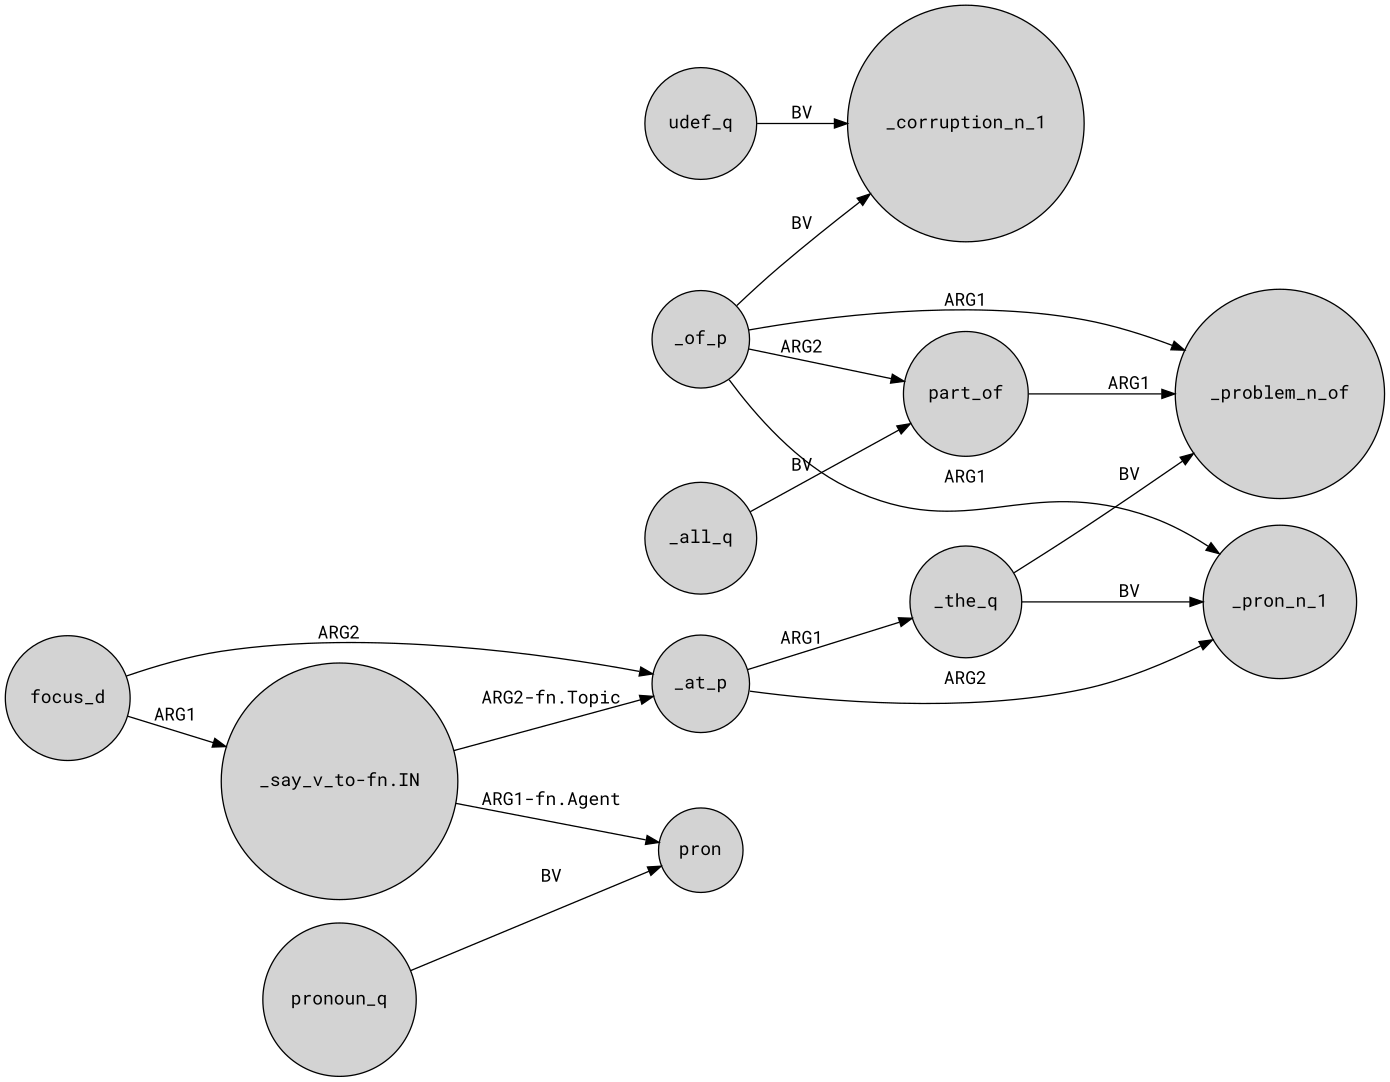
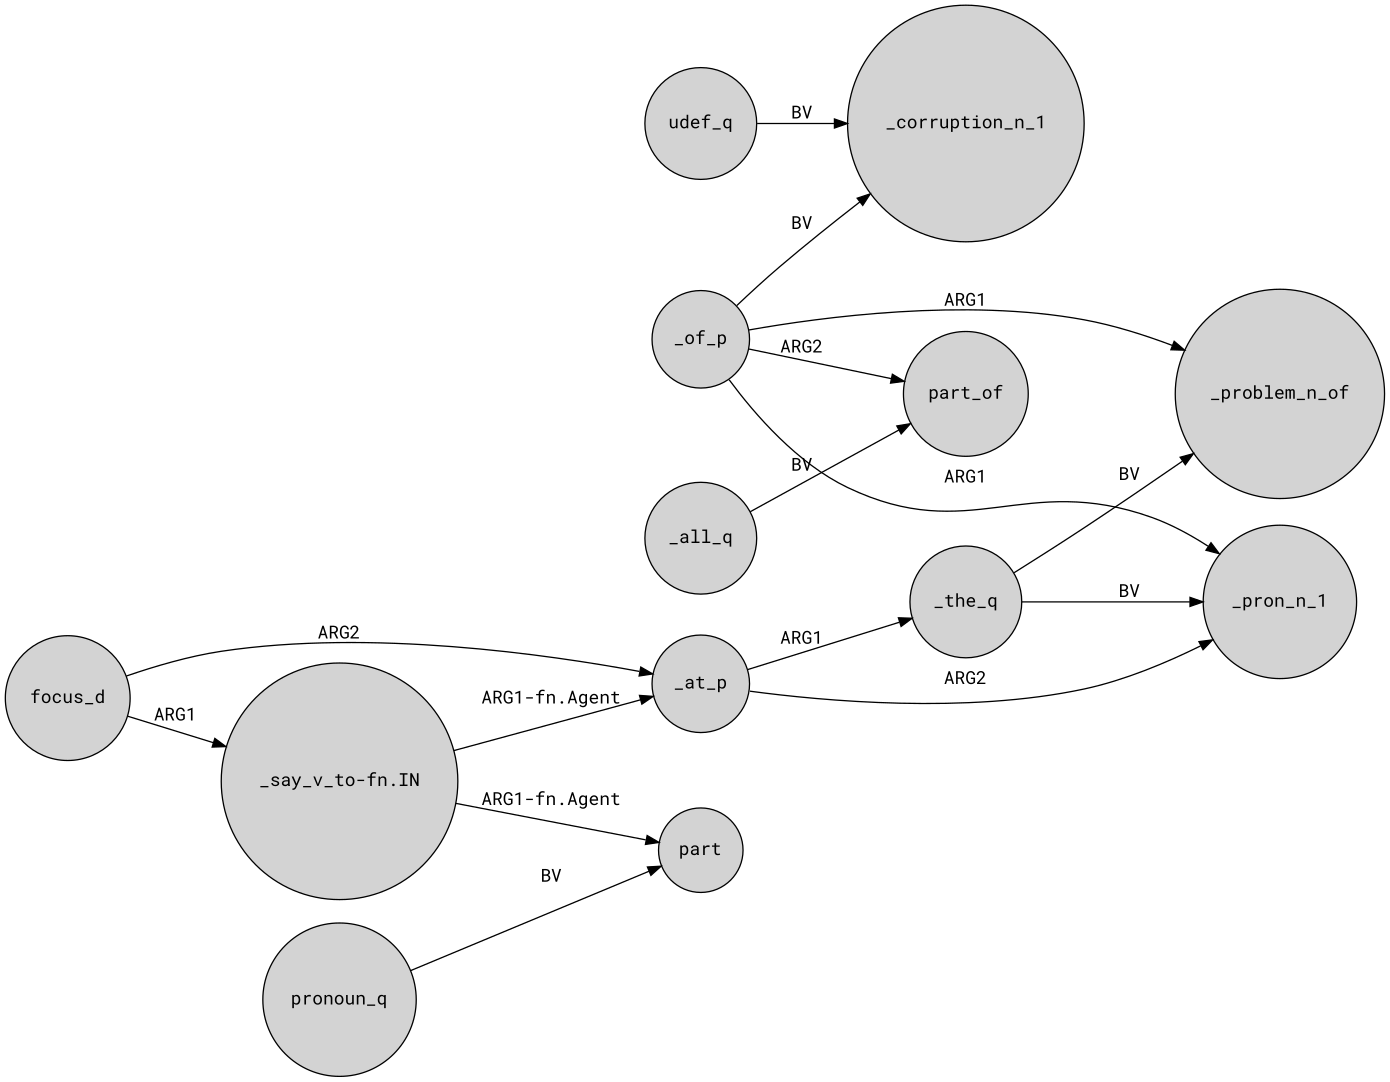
(1095, 394) -> none
(551, 699) -> (551, 699)
(701, 850) -> (701, 850)
